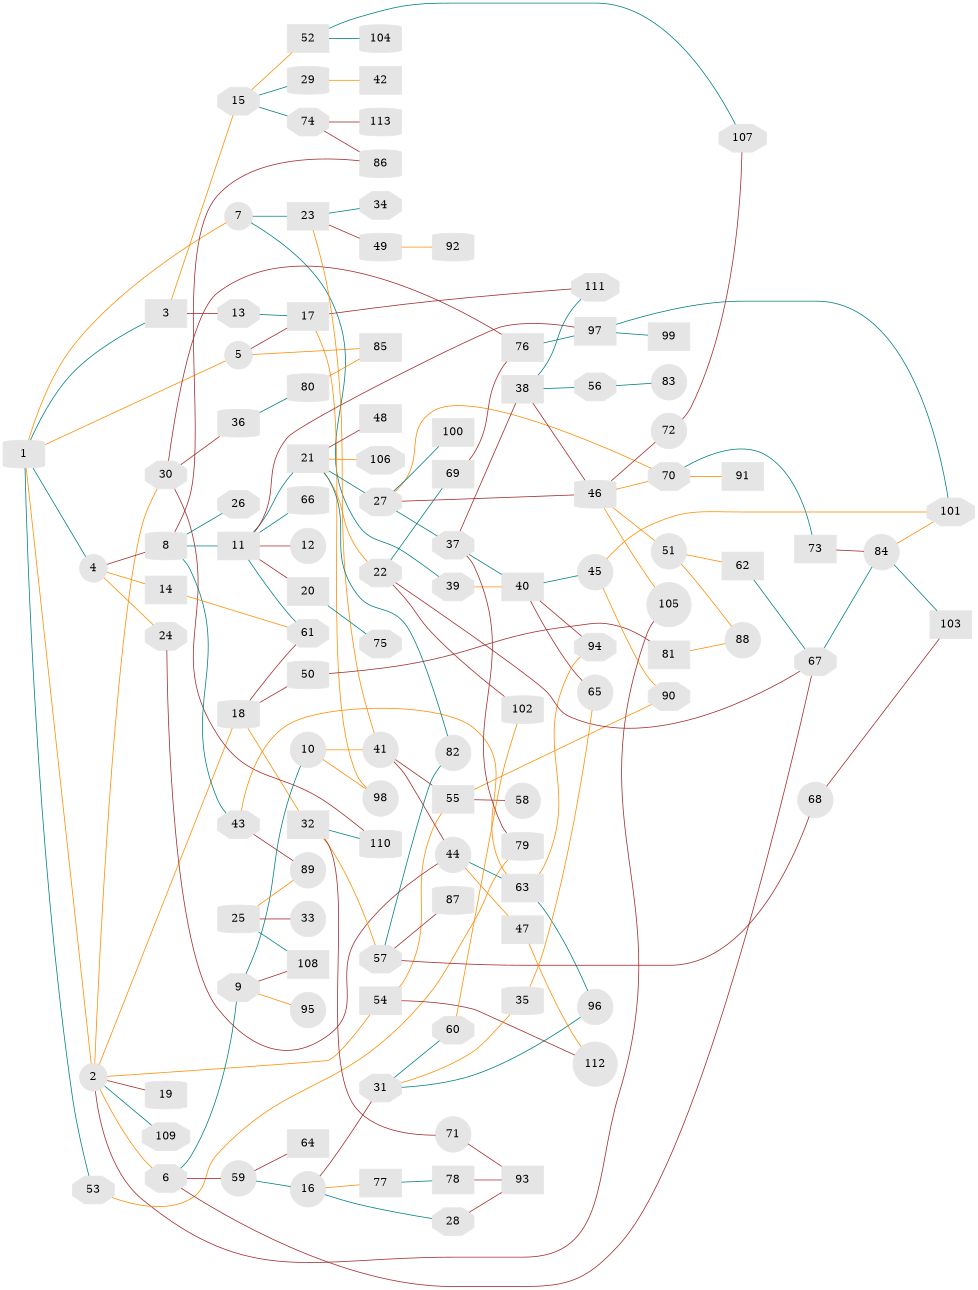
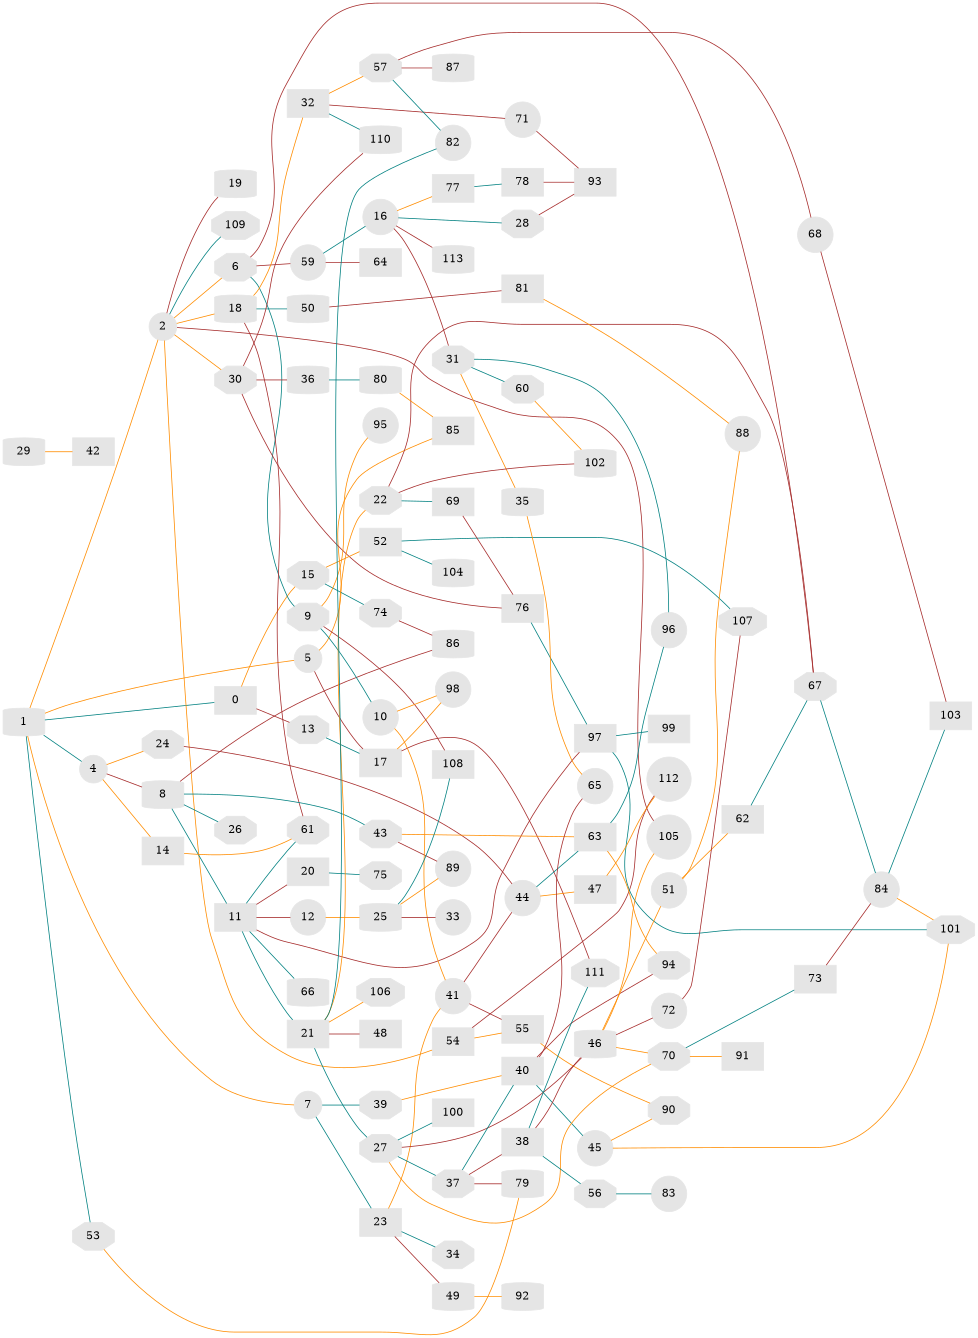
(273, 91) -> none
(344, 122) -> (414, 237)
(166, 314) -> (235, 700)
(273, 695) -> (273, 309)
(523, 801) -> none
none -> (349, 917)
